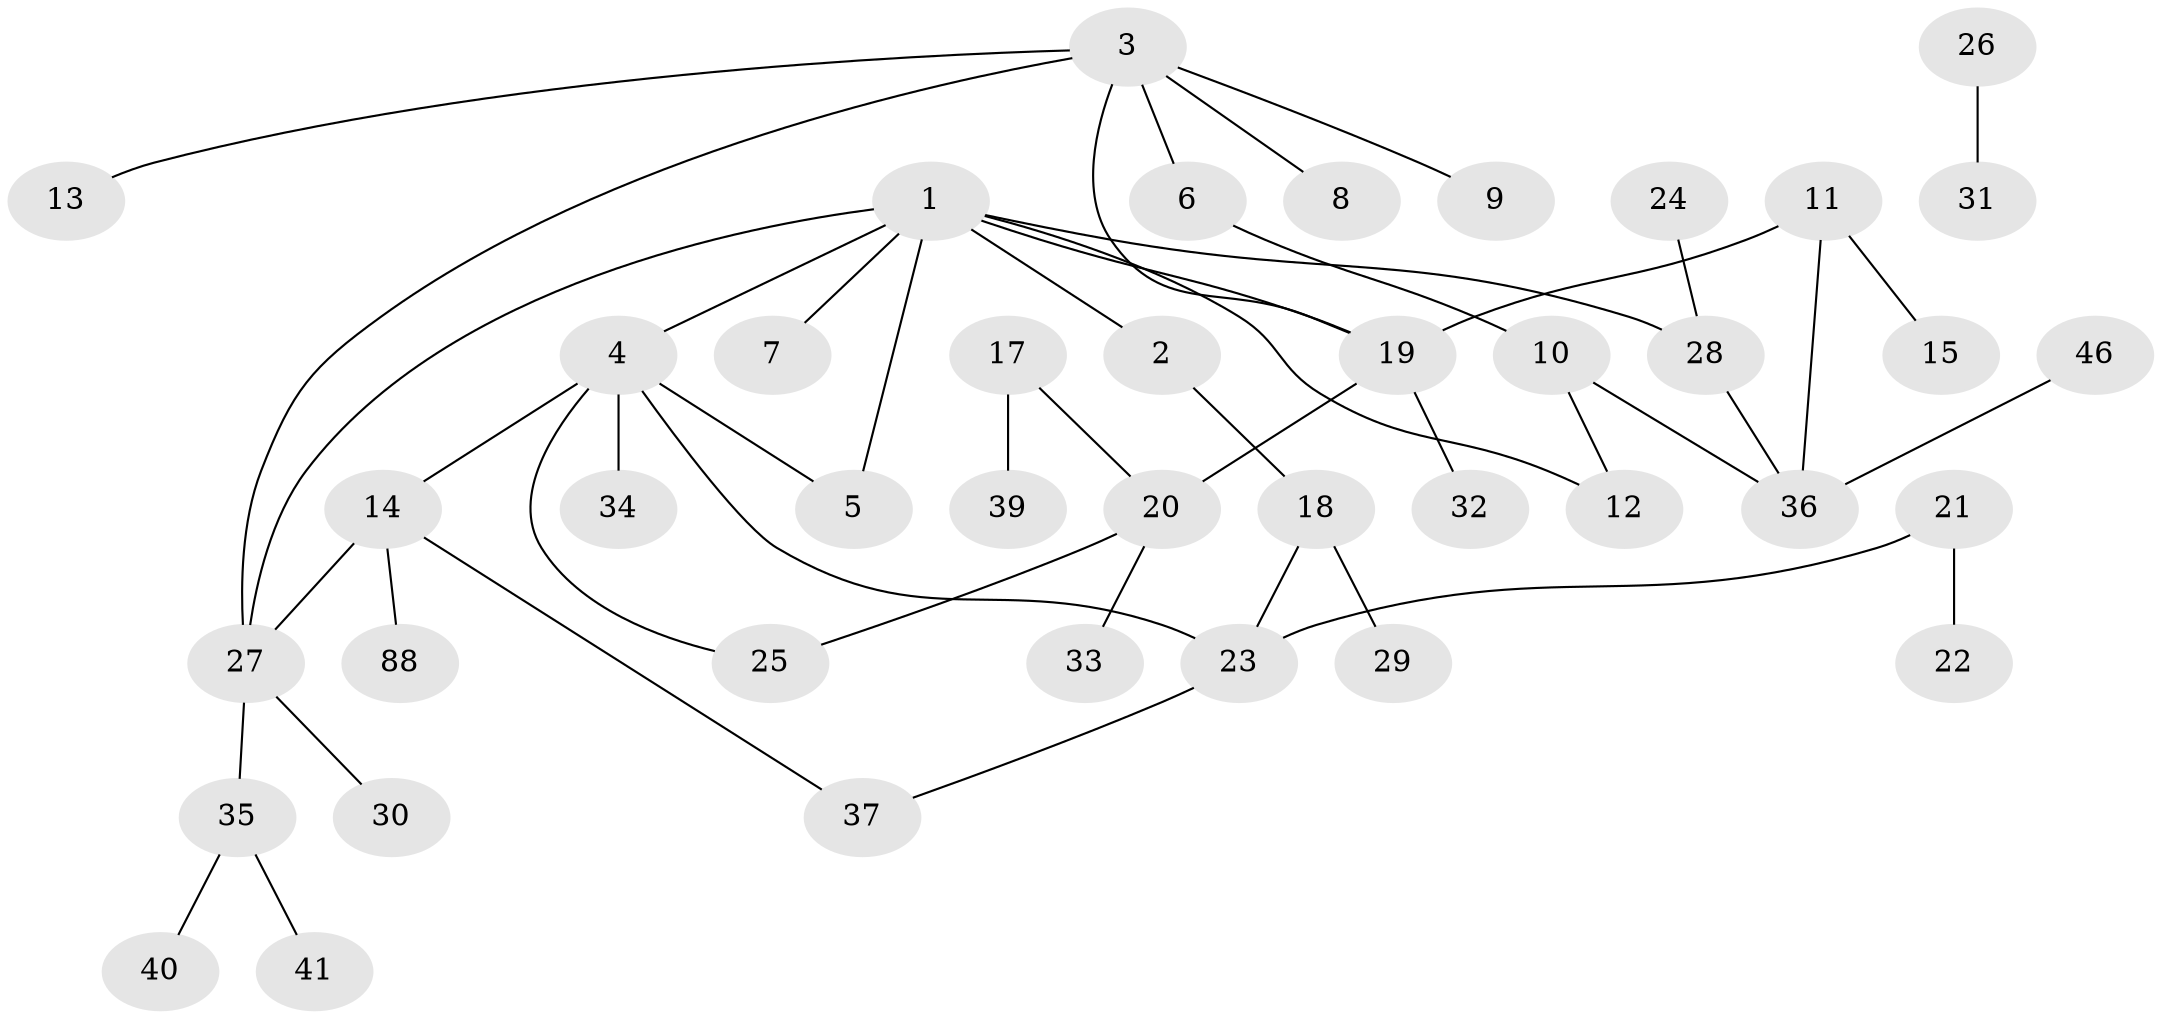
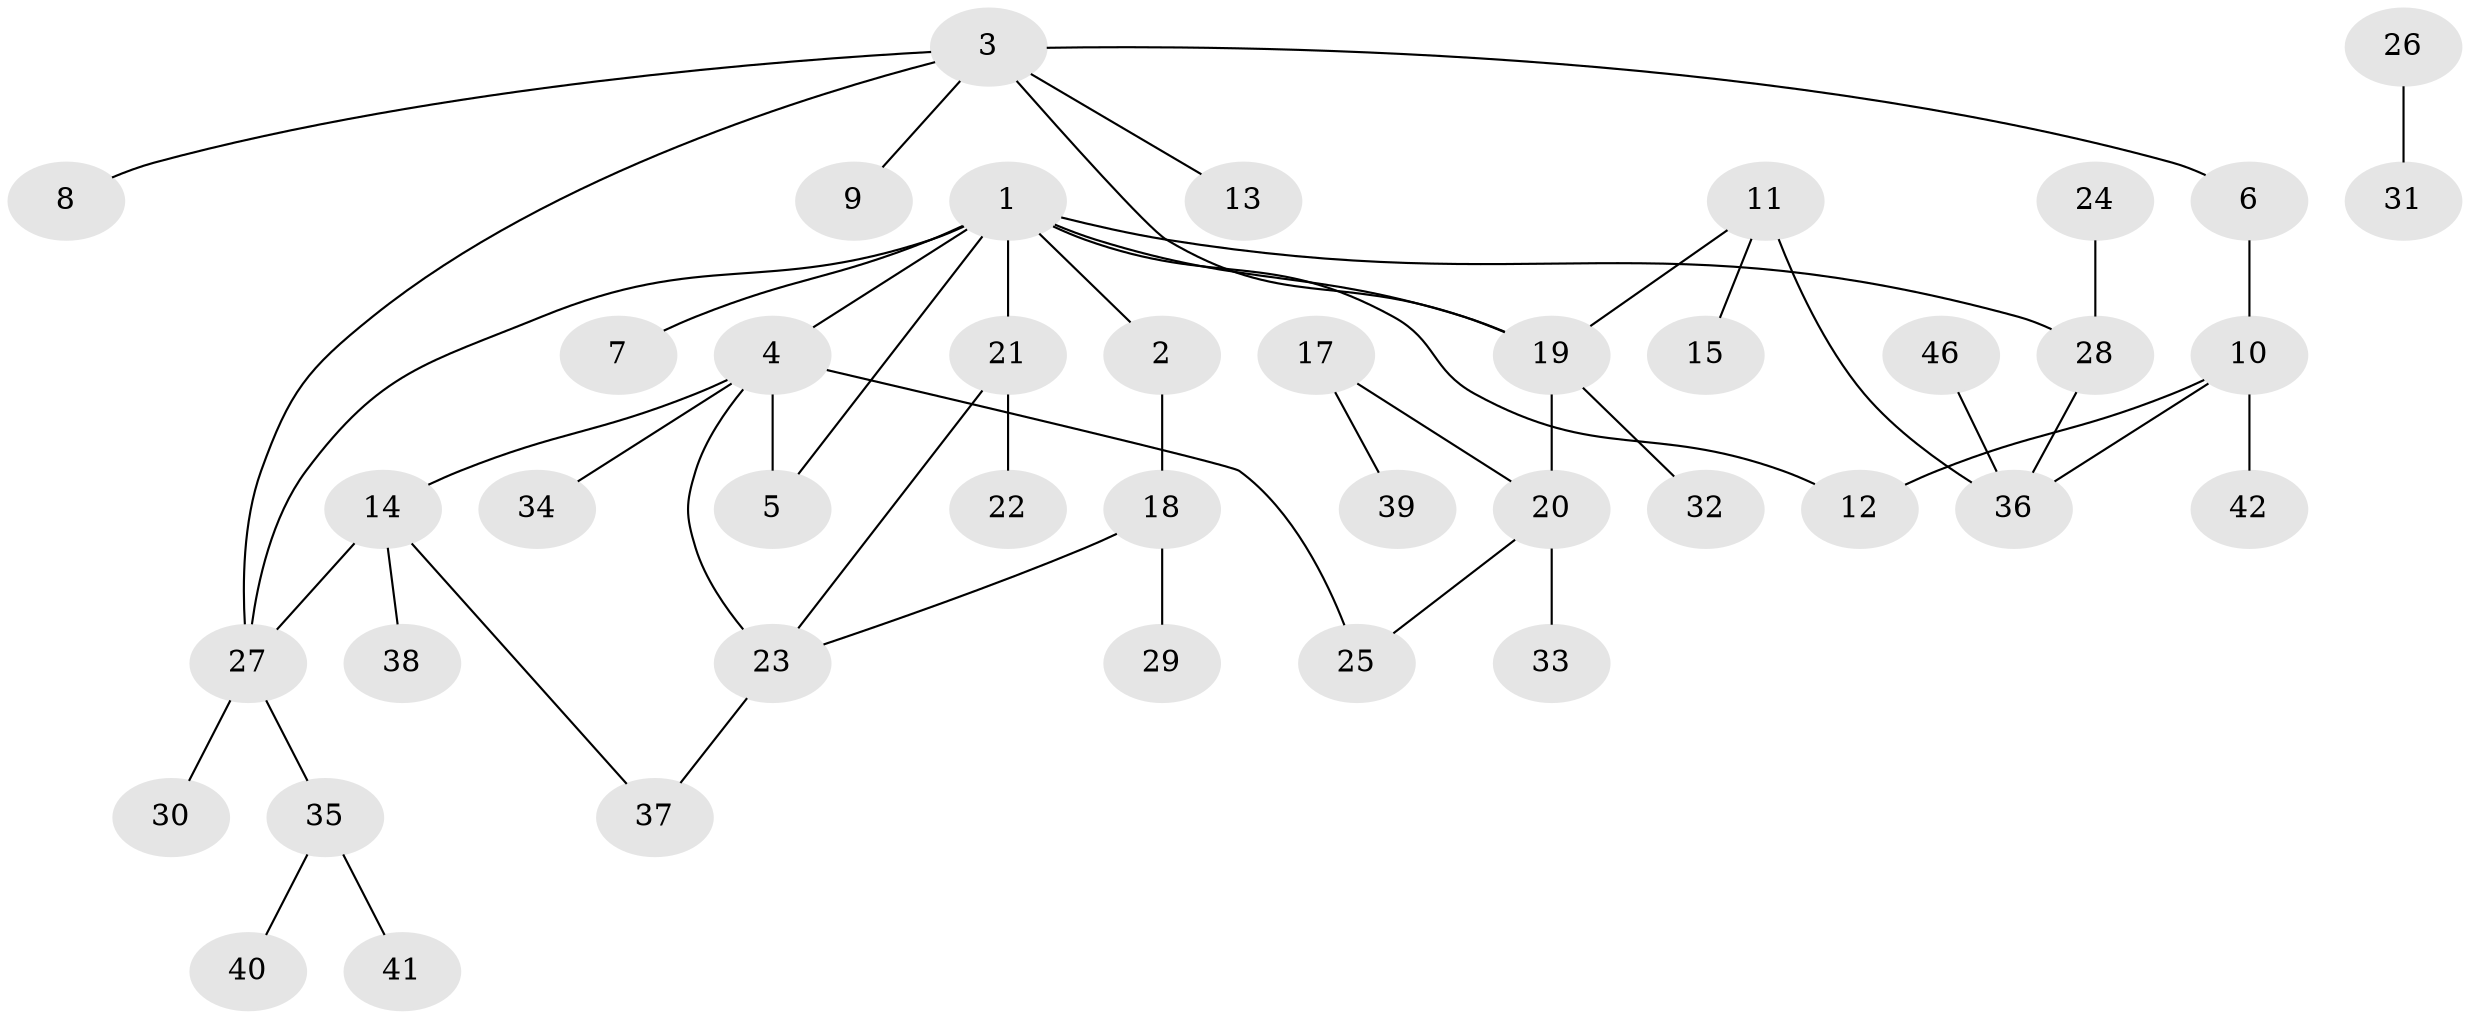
none -> (1008, 278)
none -> (2249, 509)
(400, 663) -> (402, 663)
